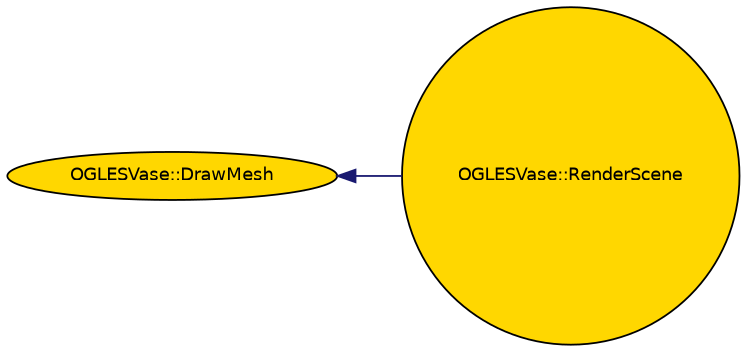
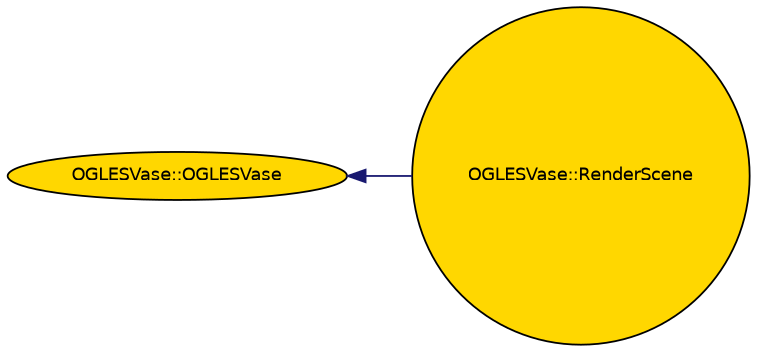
(172, 176) -> (177, 176)
